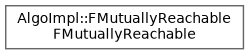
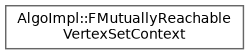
(125, 27) -> (125, 27)
